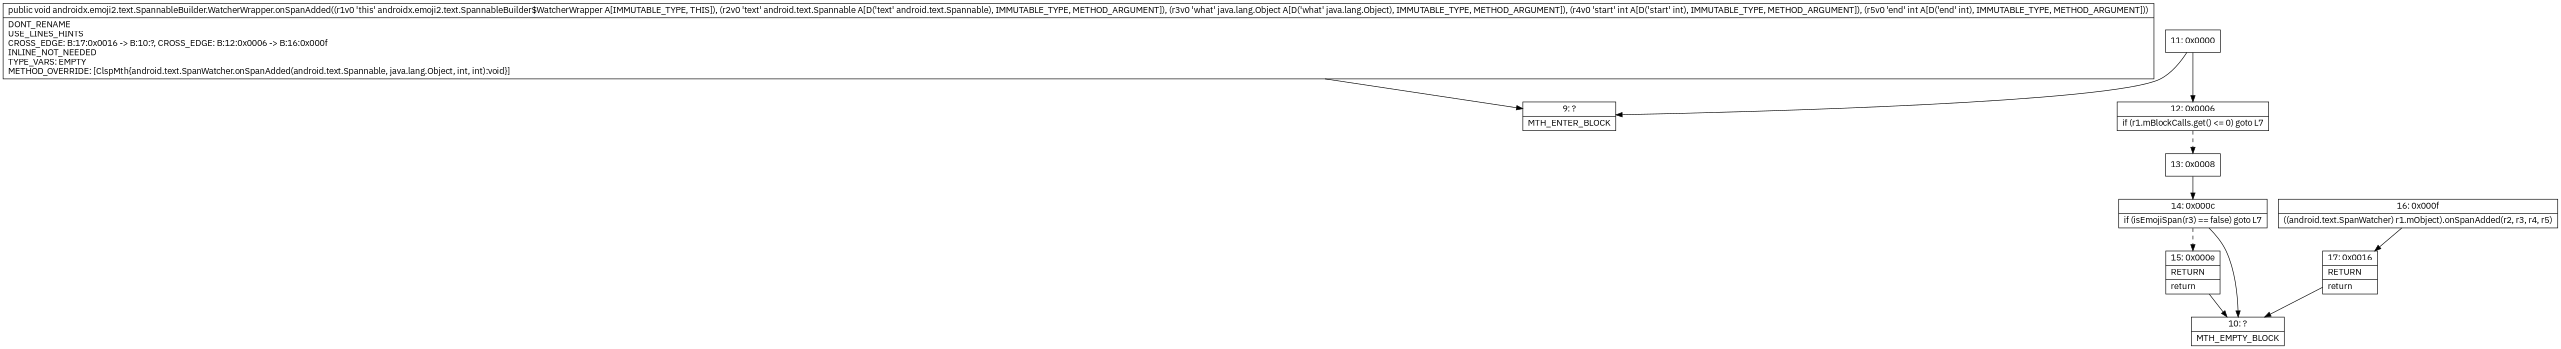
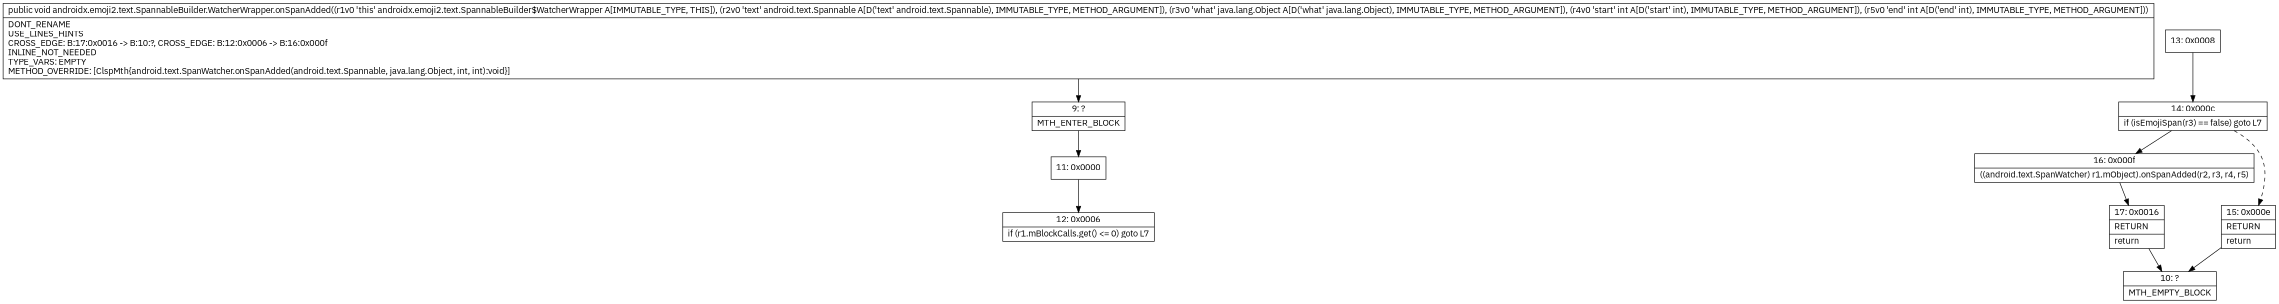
(1911, 105) -> (1079, 141)
(2193, 139) -> none
(2232, 266) -> (2156, 140)
